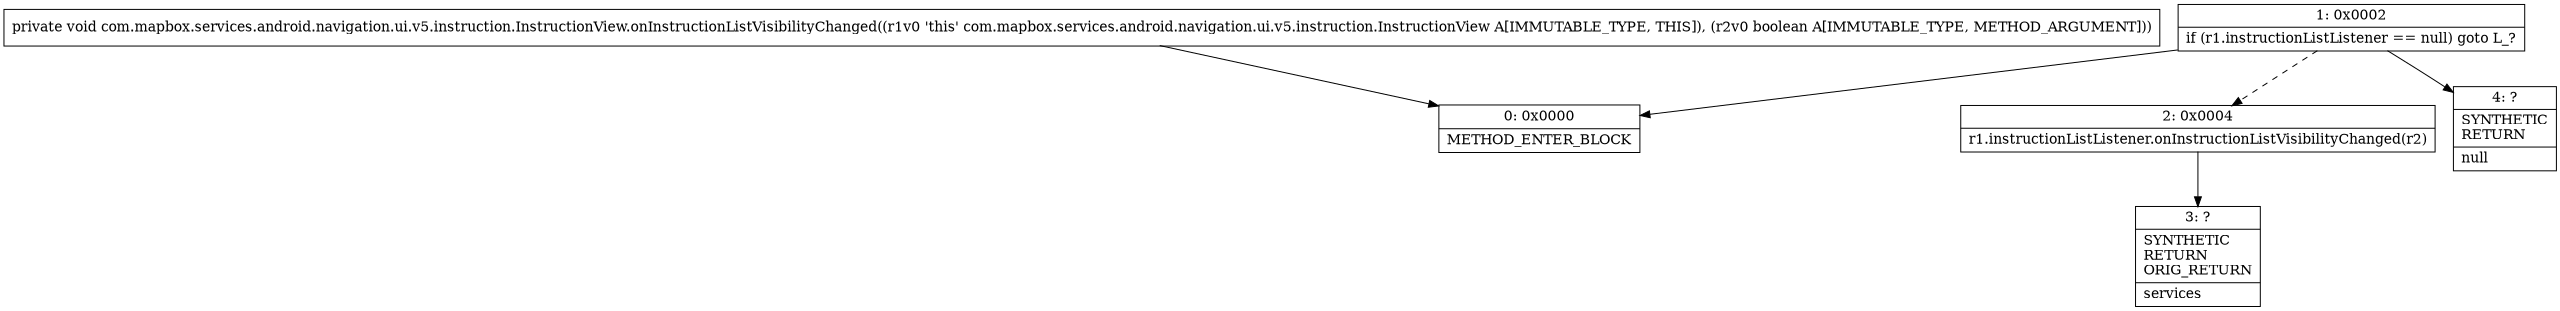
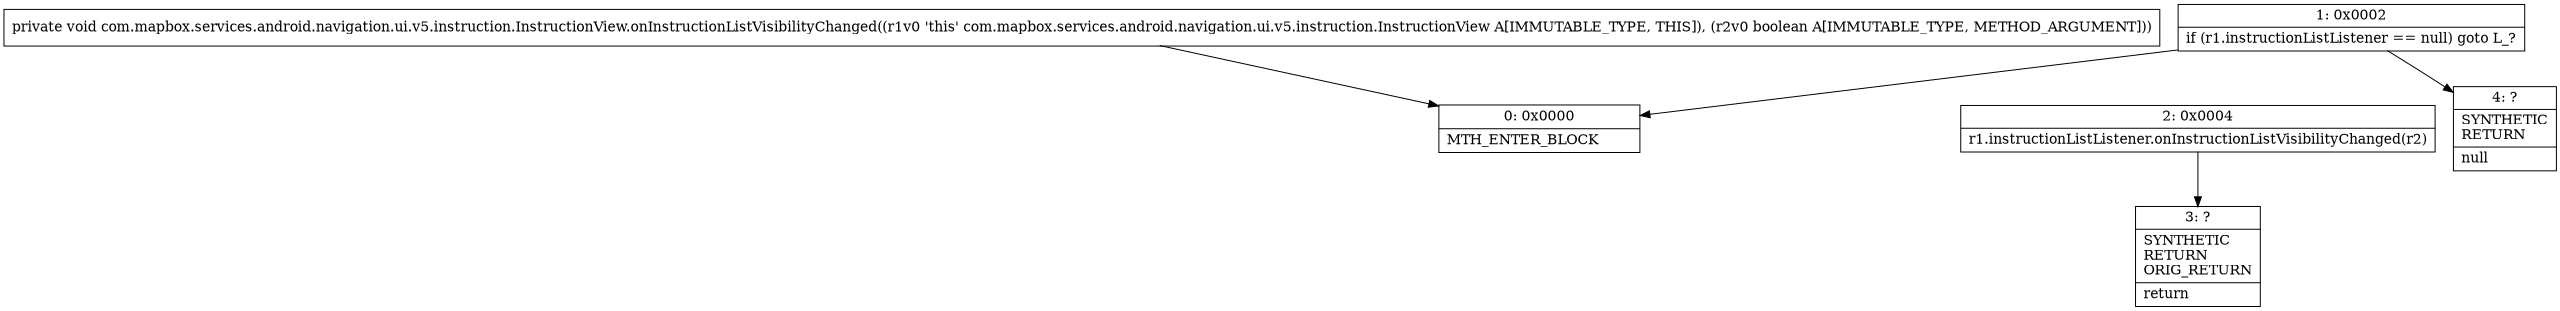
(2279, 76) -> none
(1539, 140) -> (1523, 140)
(2173, 294) -> (2166, 294)
